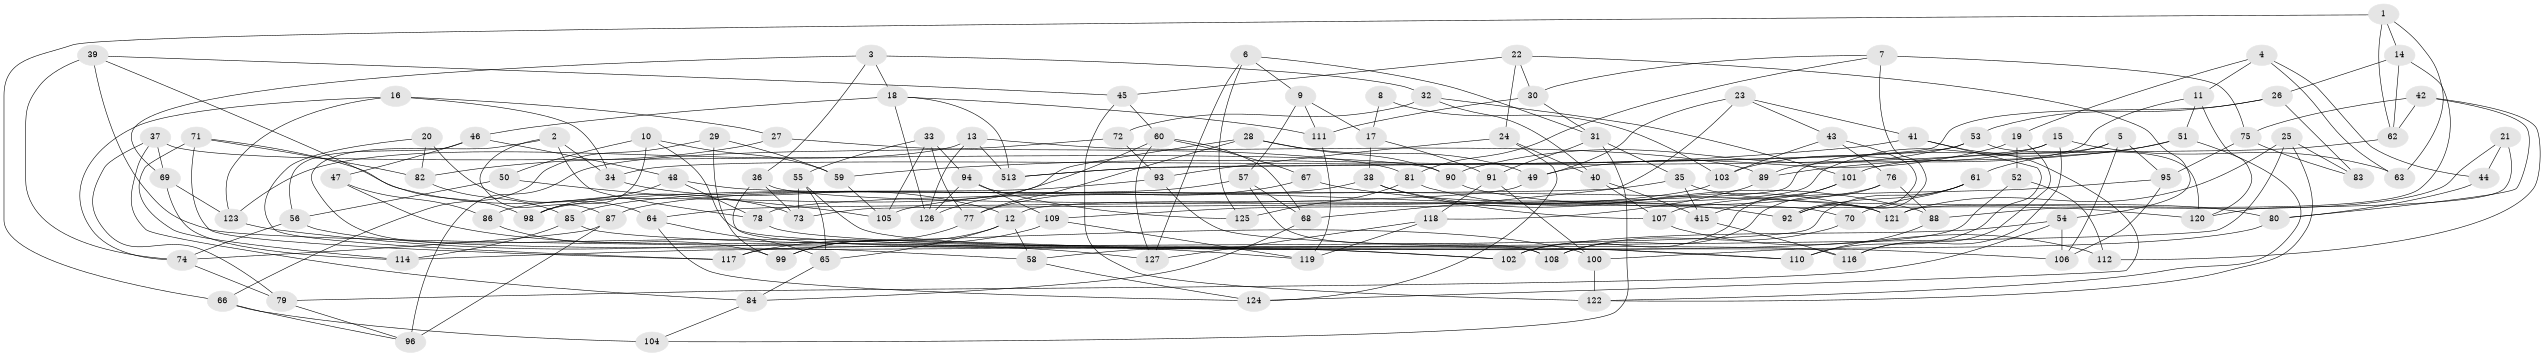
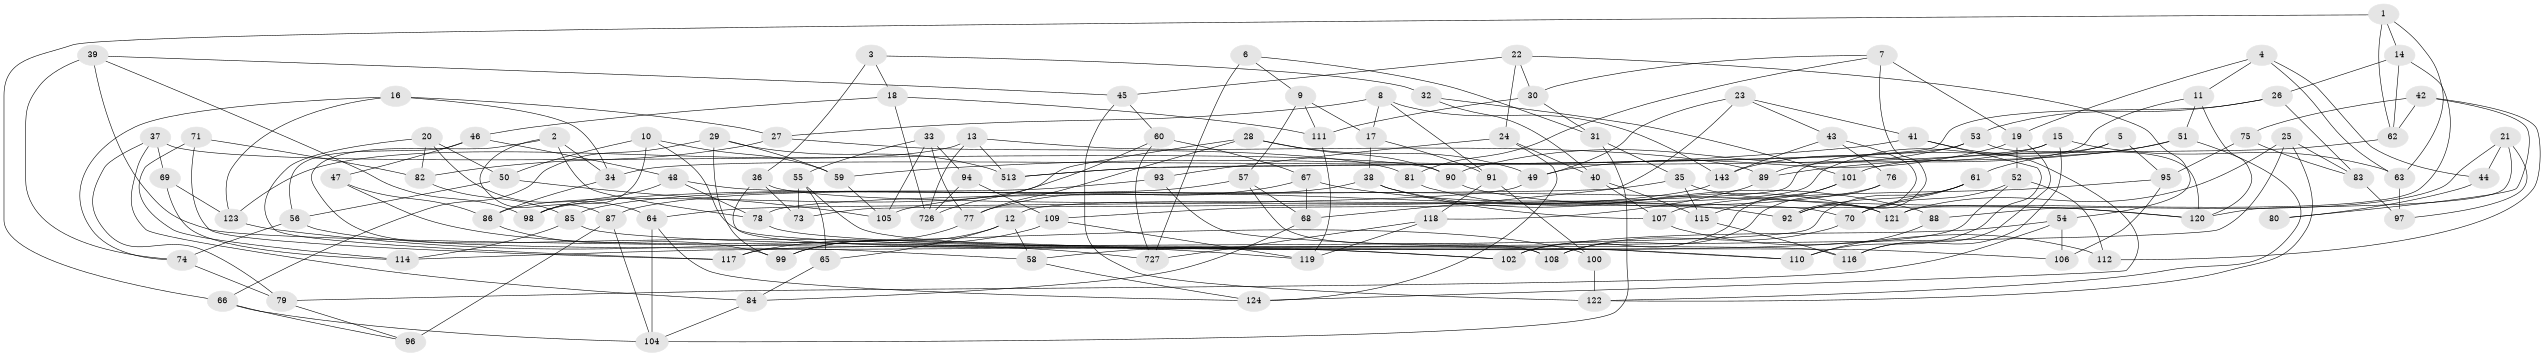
(2083, 66) -> (1950, 96)
(446, 73) -> none
(973, 113) -> (829, 154)
none -> (1079, 120)
(1118, 137) -> none
(1535, 160) -> (1436, 137)
none -> (477, 163)
(1269, 172) -> (1306, 199)
(1722, 178) -> (1722, 178)
(2101, 190) -> none
(812, 193) -> (548, 196)
(1913, 199) -> none
none -> (1934, 199)
(496, 203) -> none
(1975, 204) -> (1936, 205)
(927, 219) -> (927, 219)
(1243, 219) -> none
(1702, 219) -> (1702, 219)
none -> (2400, 219)
(729, 235) -> (652, 281)
(1937, 247) -> none
(349, 250) -> (632, 281)
(1153, 260) -> (1153, 260)
